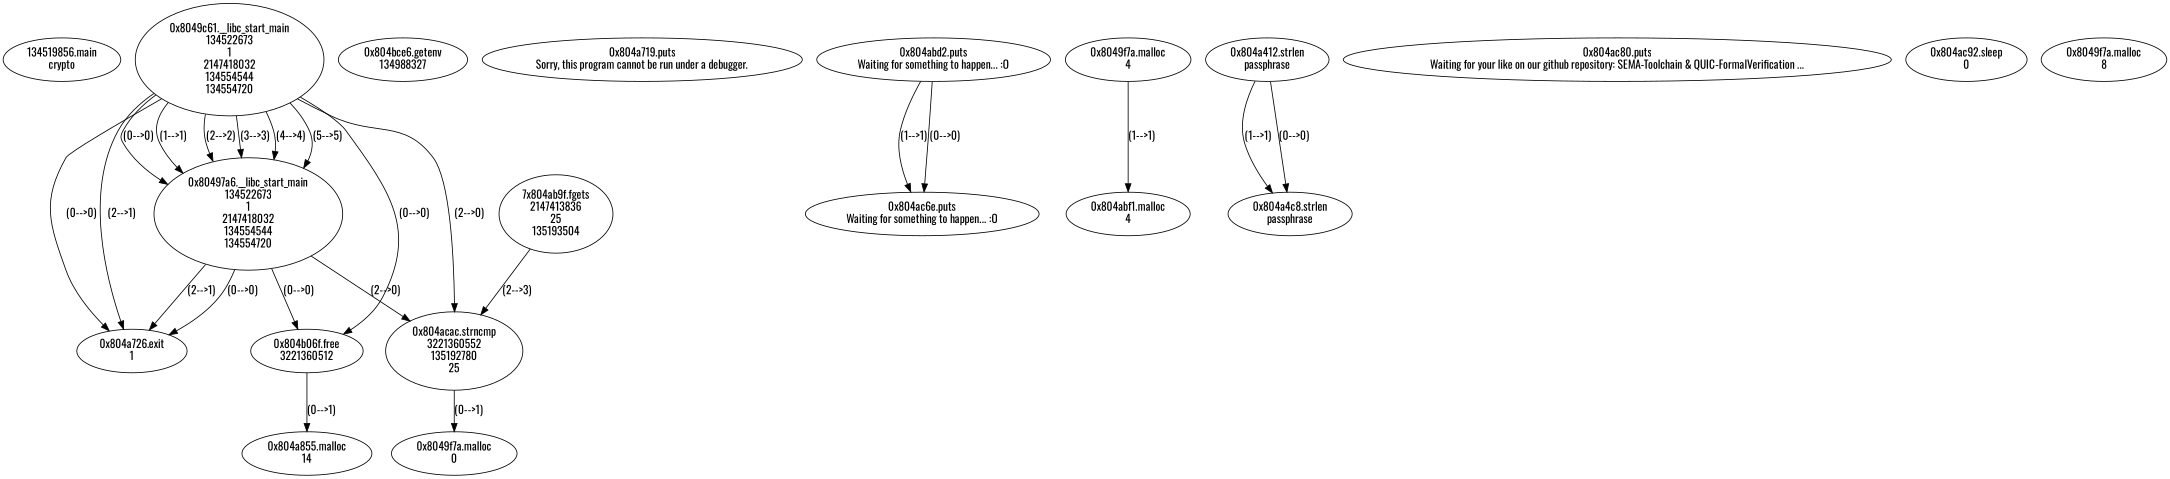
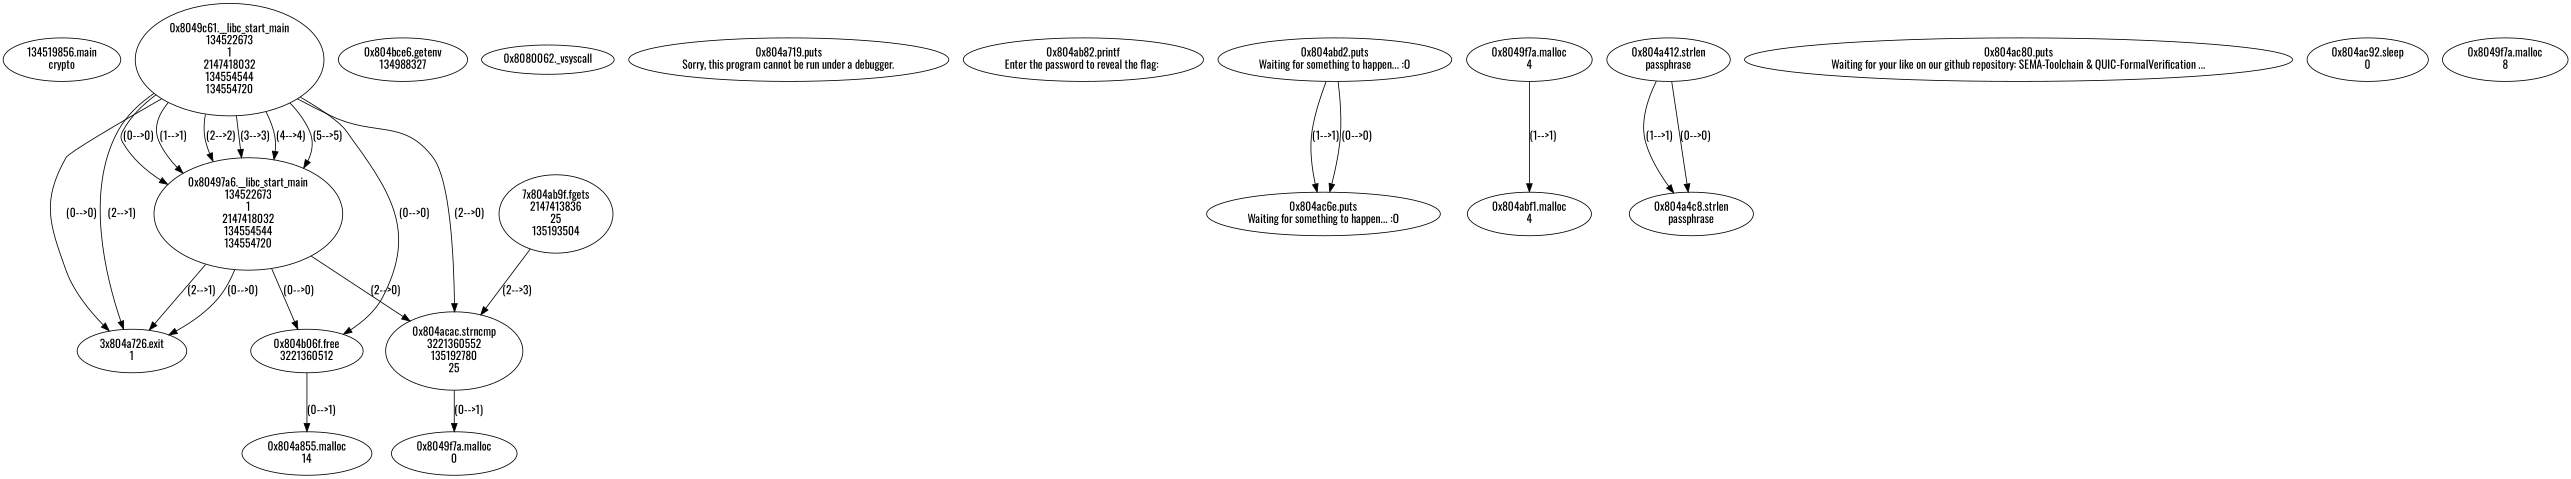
none -> (548, 60)
none -> (1083, 60)
(132, 351) -> (132, 351)
